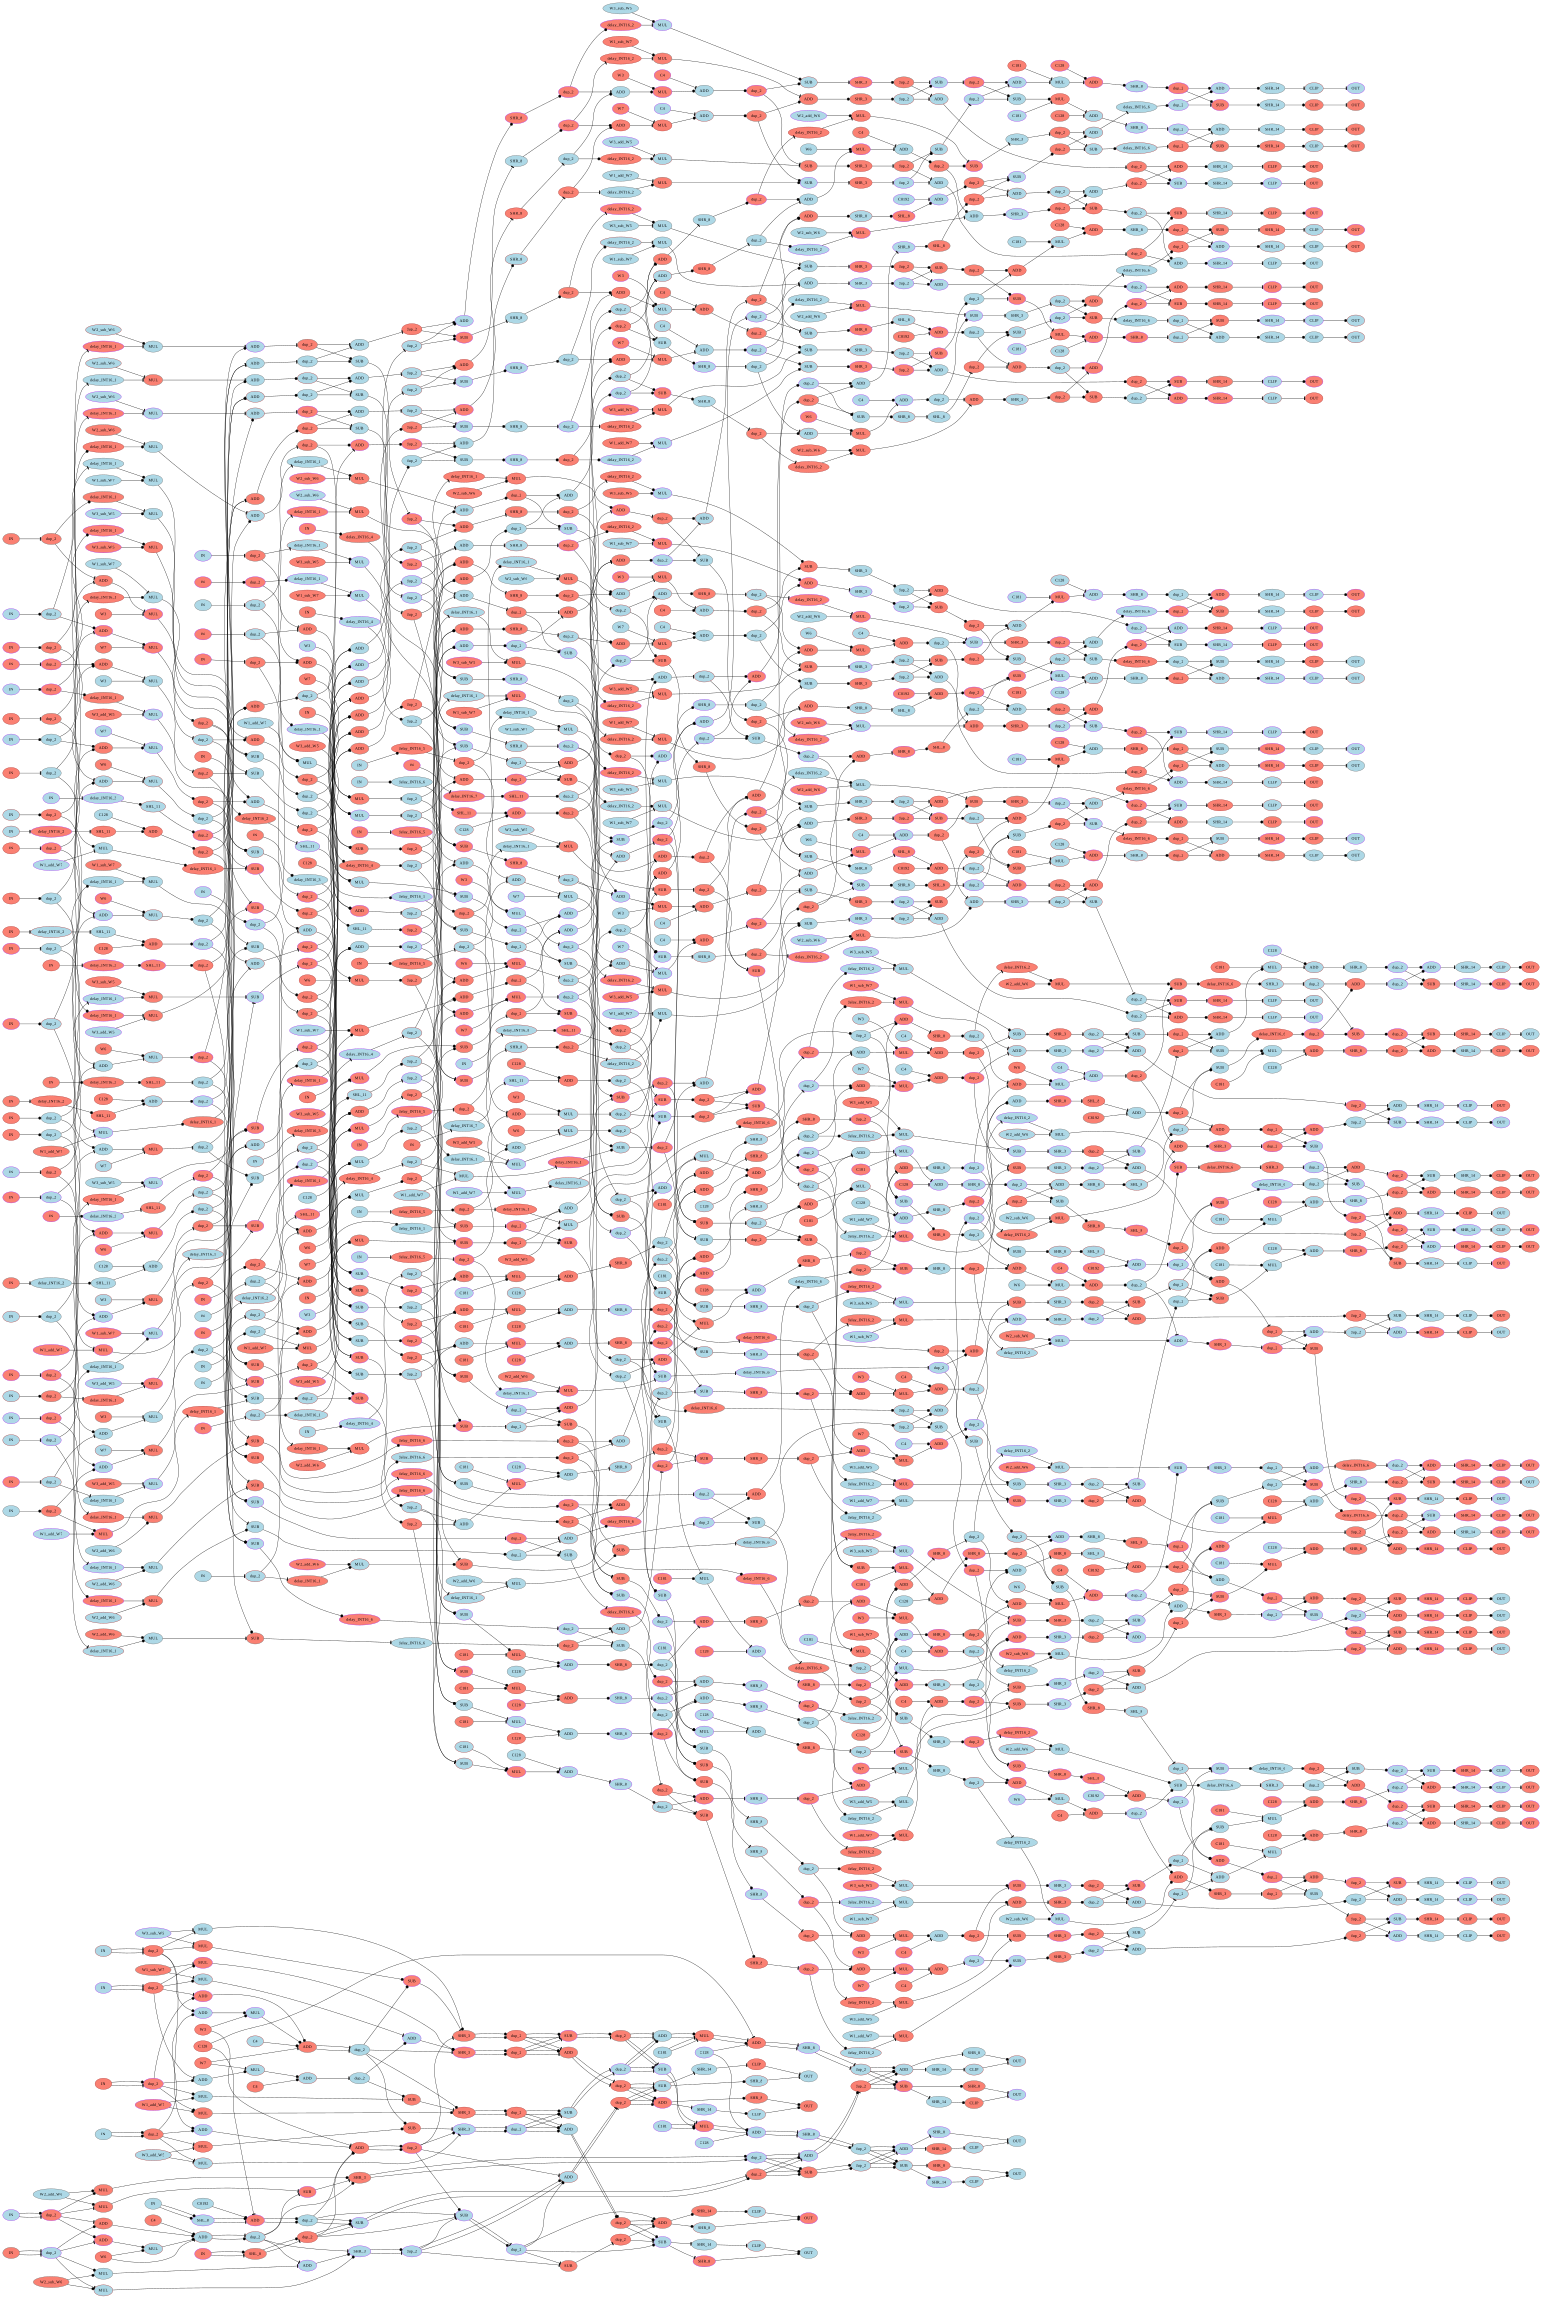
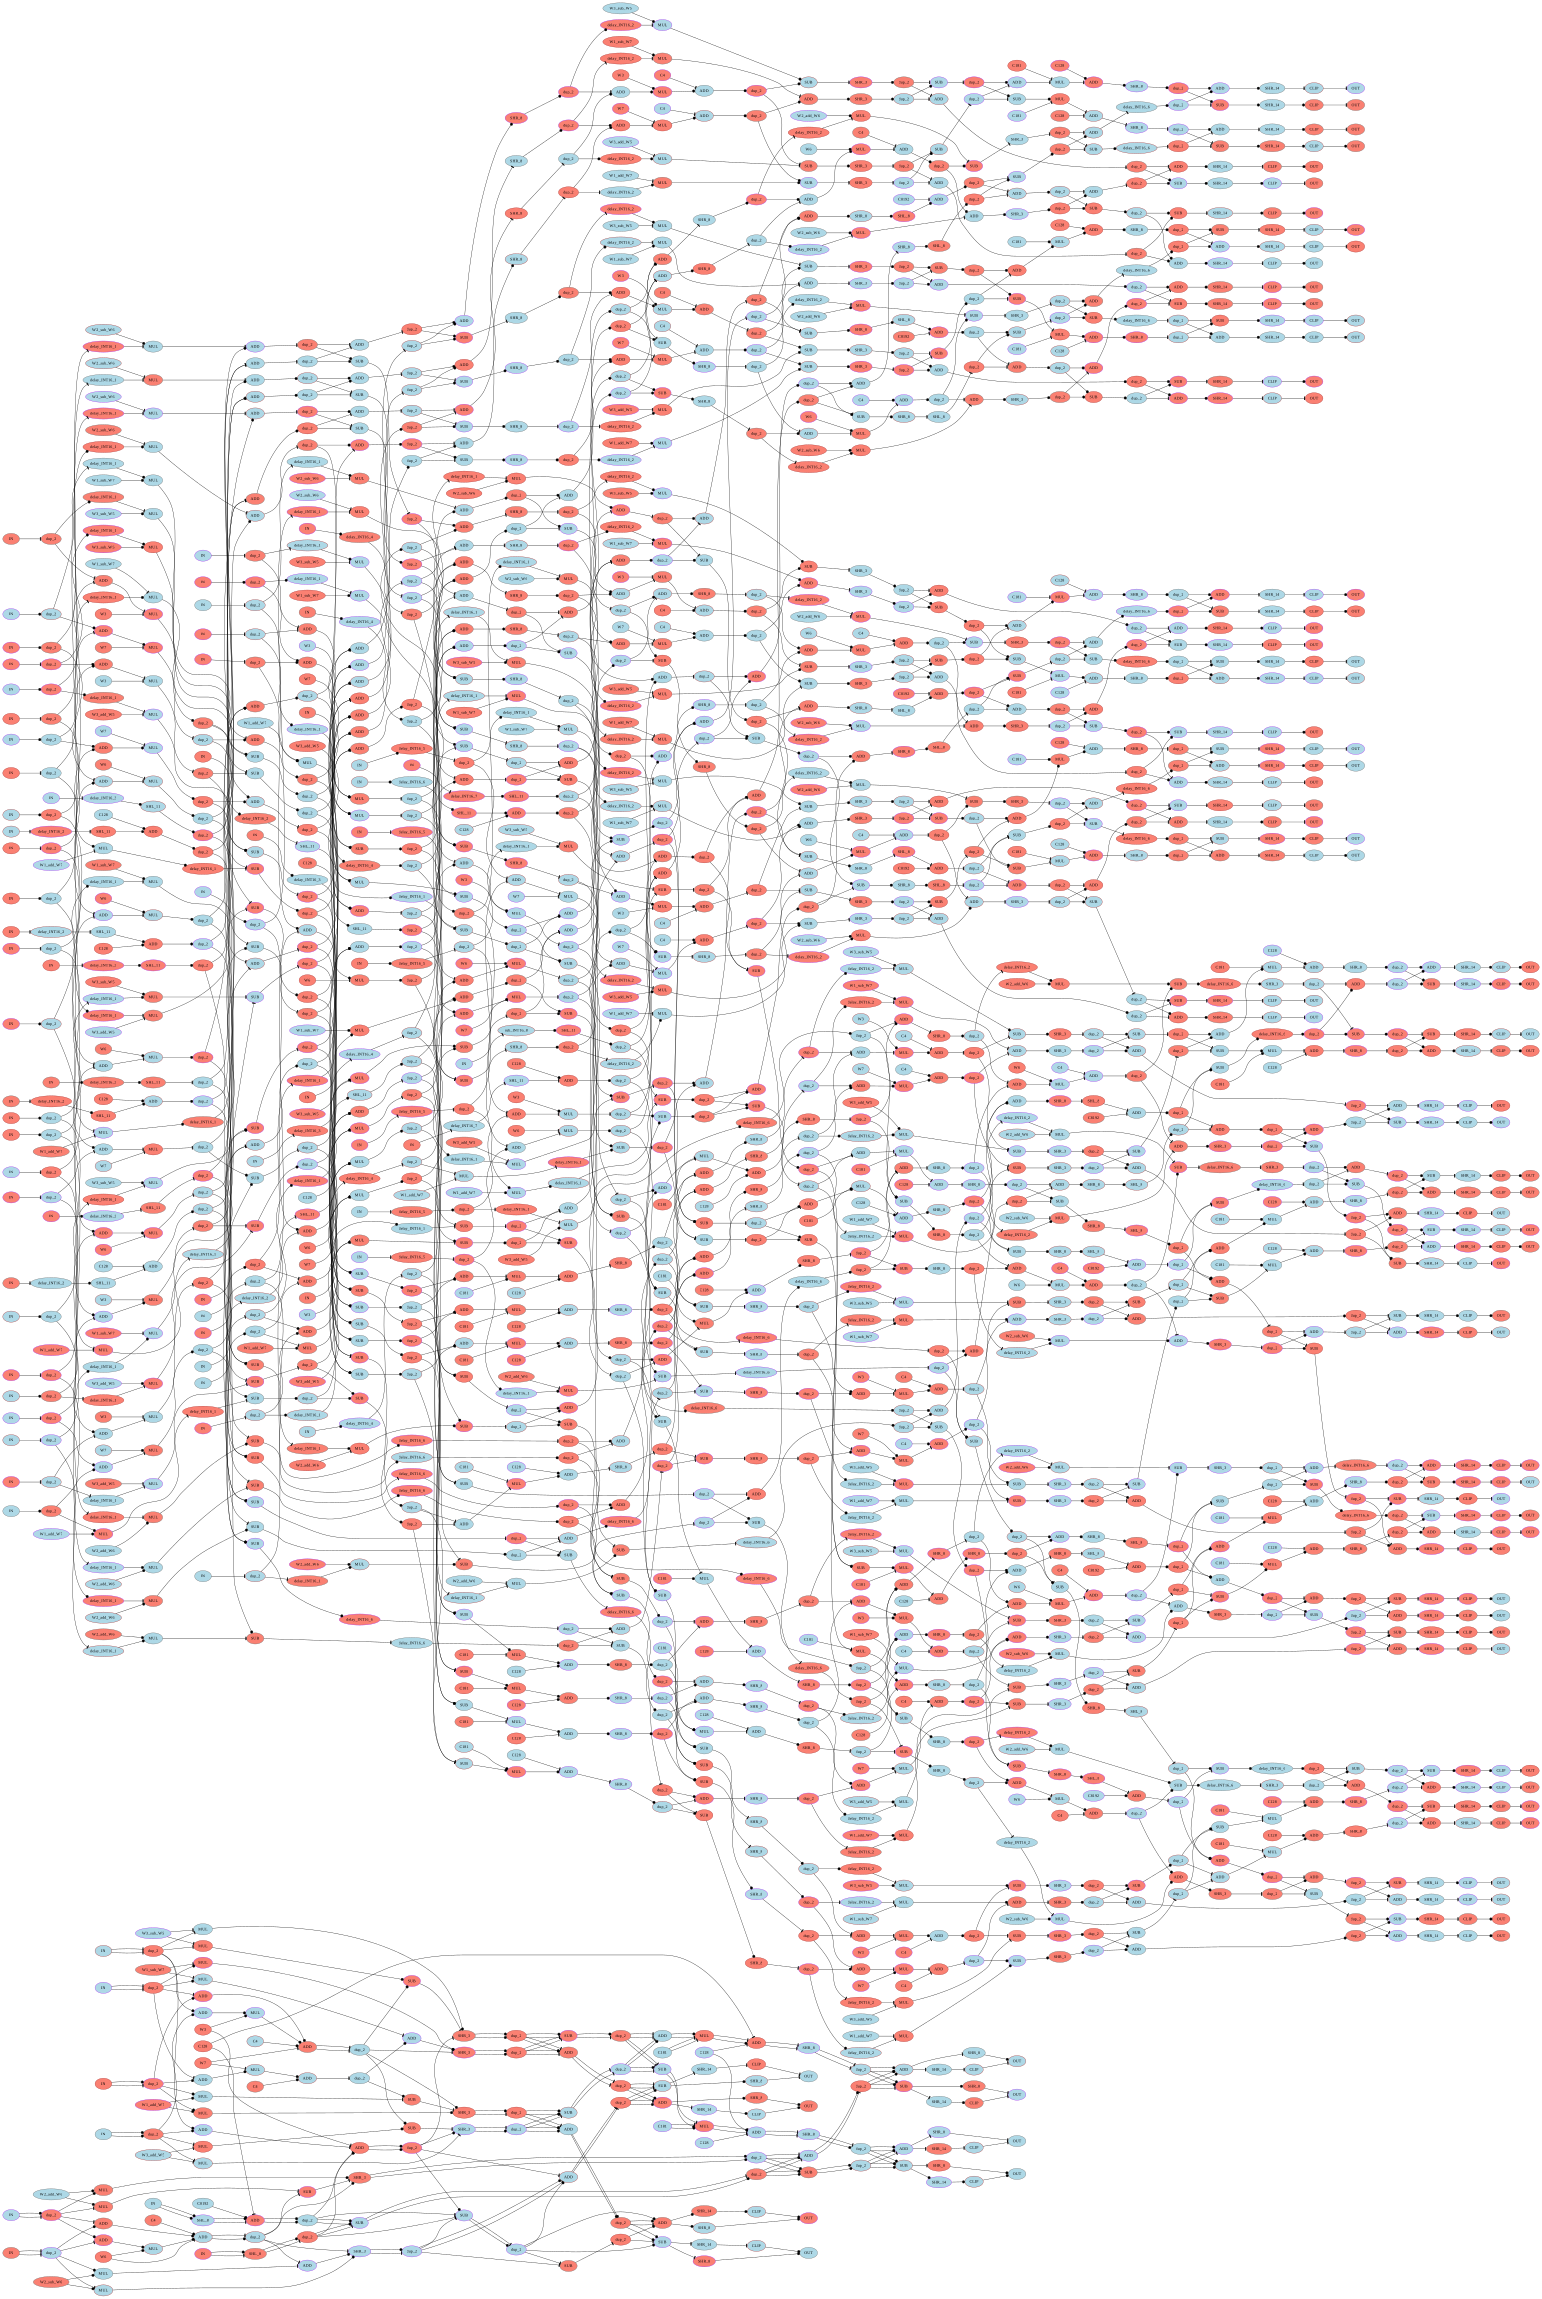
(516, 1030) -> (516, 1030)
